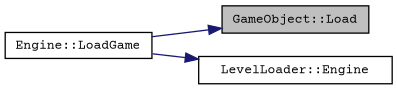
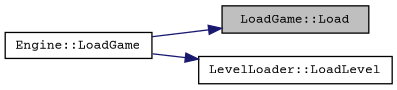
(295, 19) -> (295, 19)
(295, 70) -> (295, 70)
